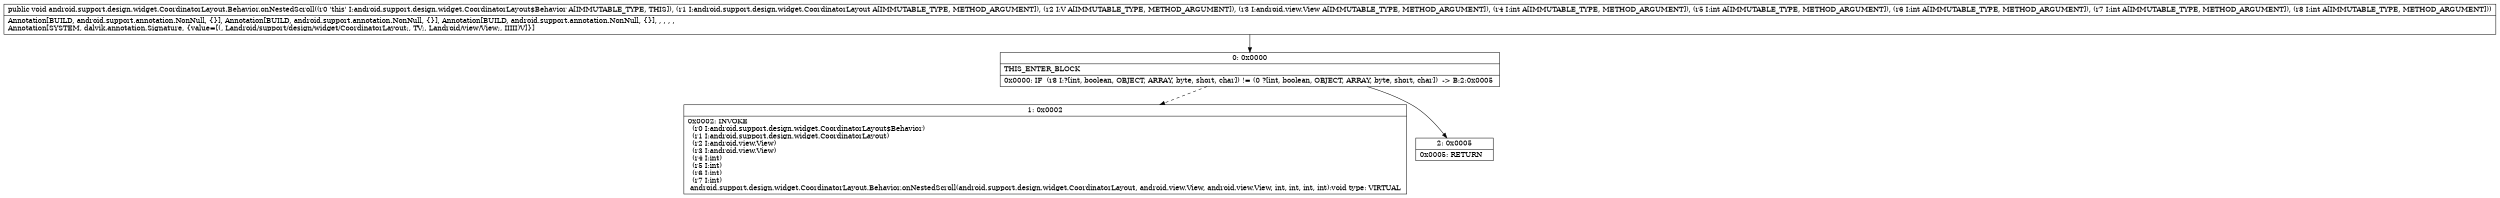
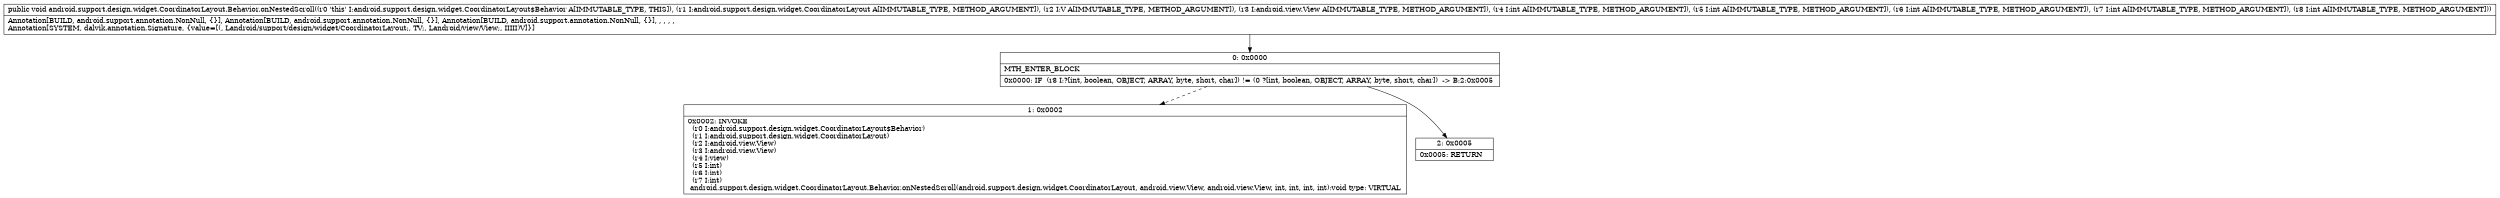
(1042, 69) -> (1042, 69)
(705, 159) -> (708, 159)
